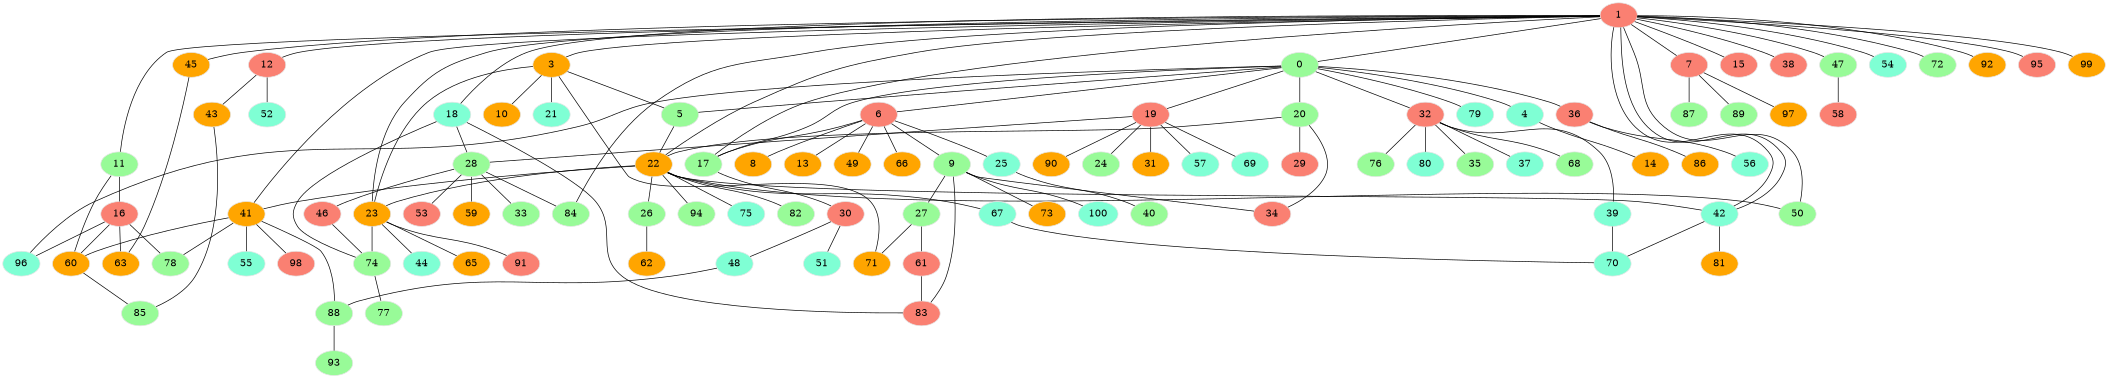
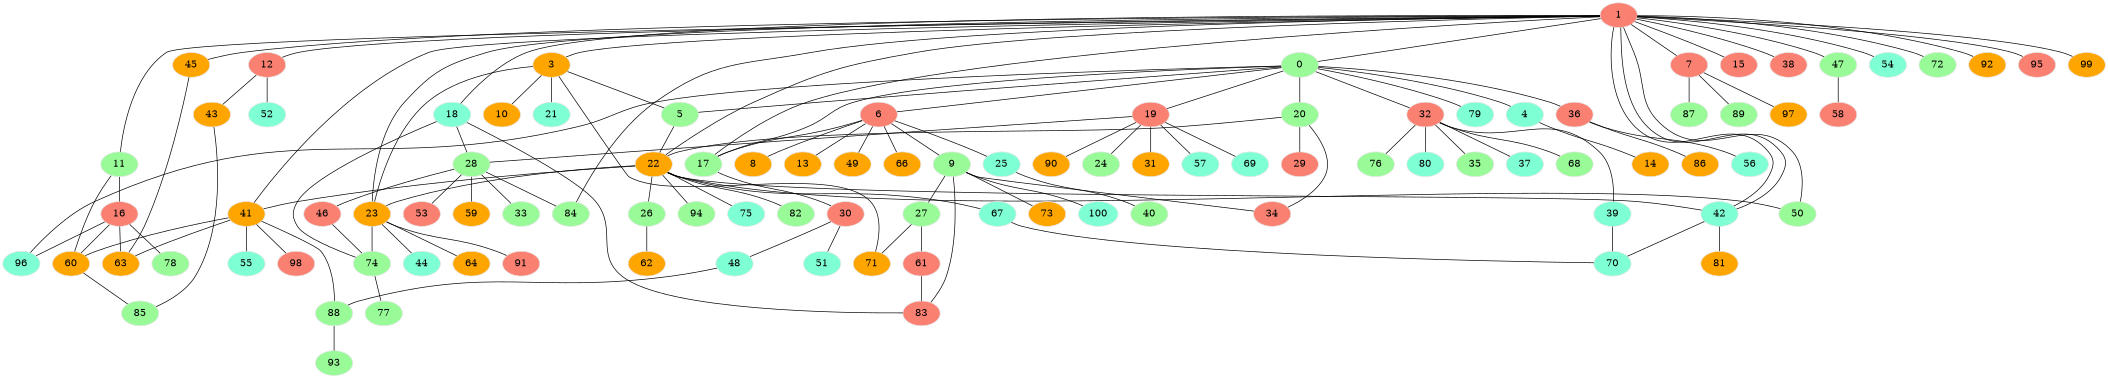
(205, 241) -> (182, 237)
(471, 264) -> (471, 264)
